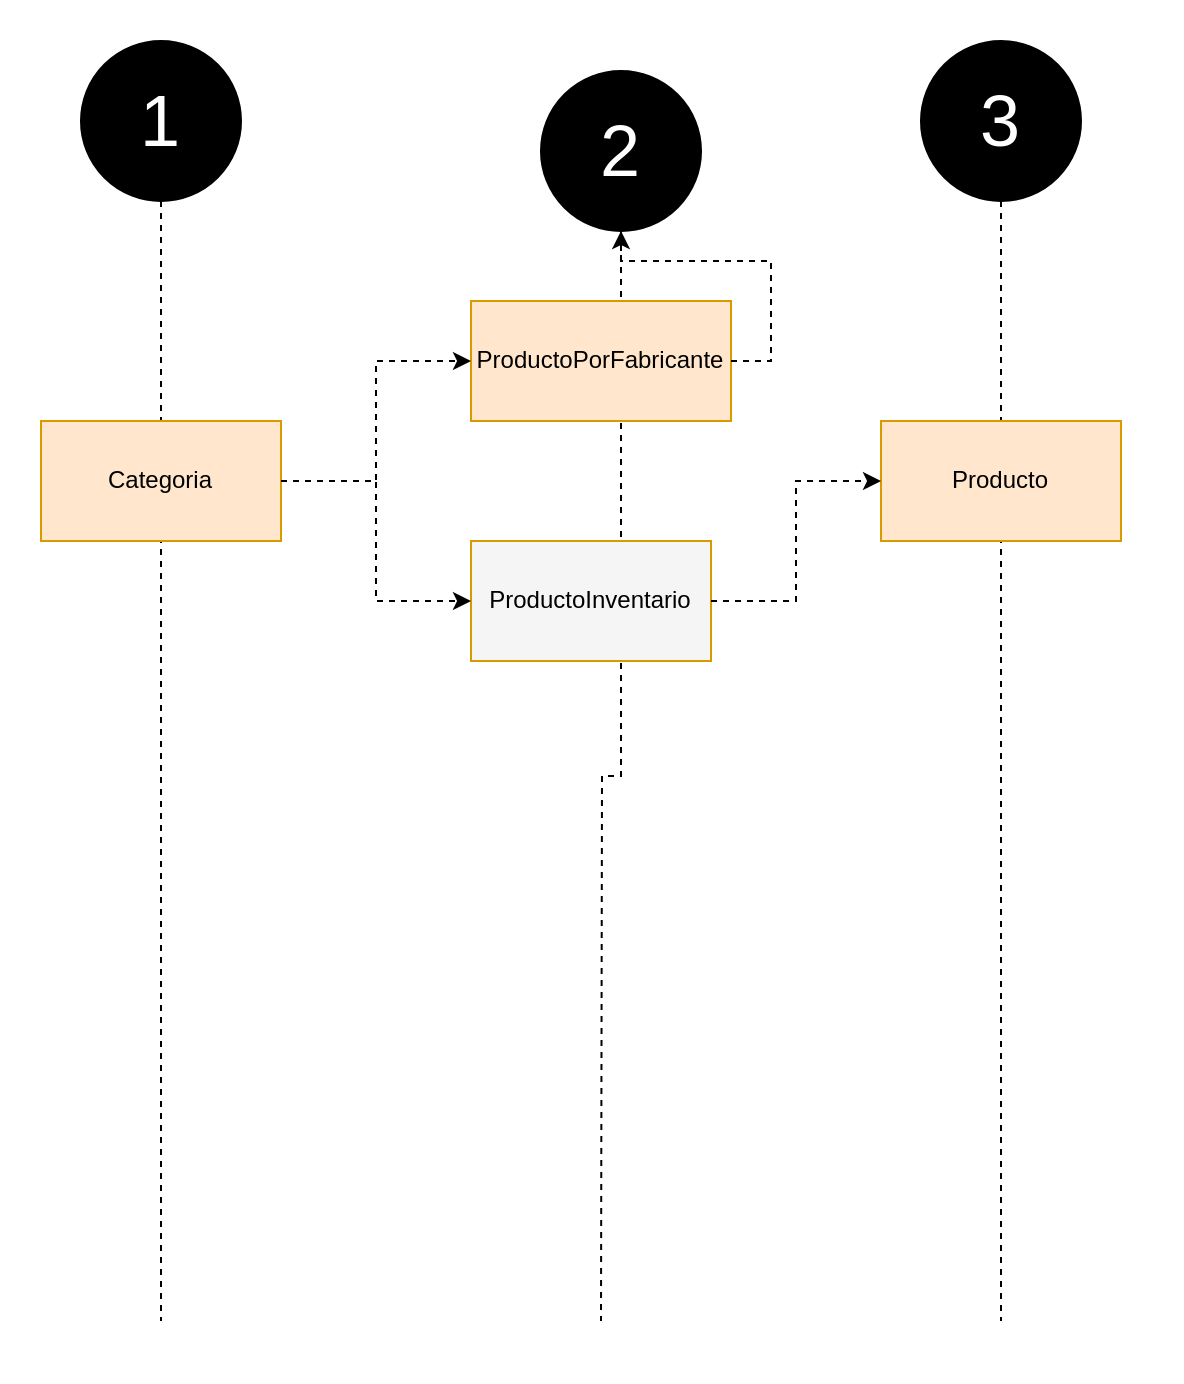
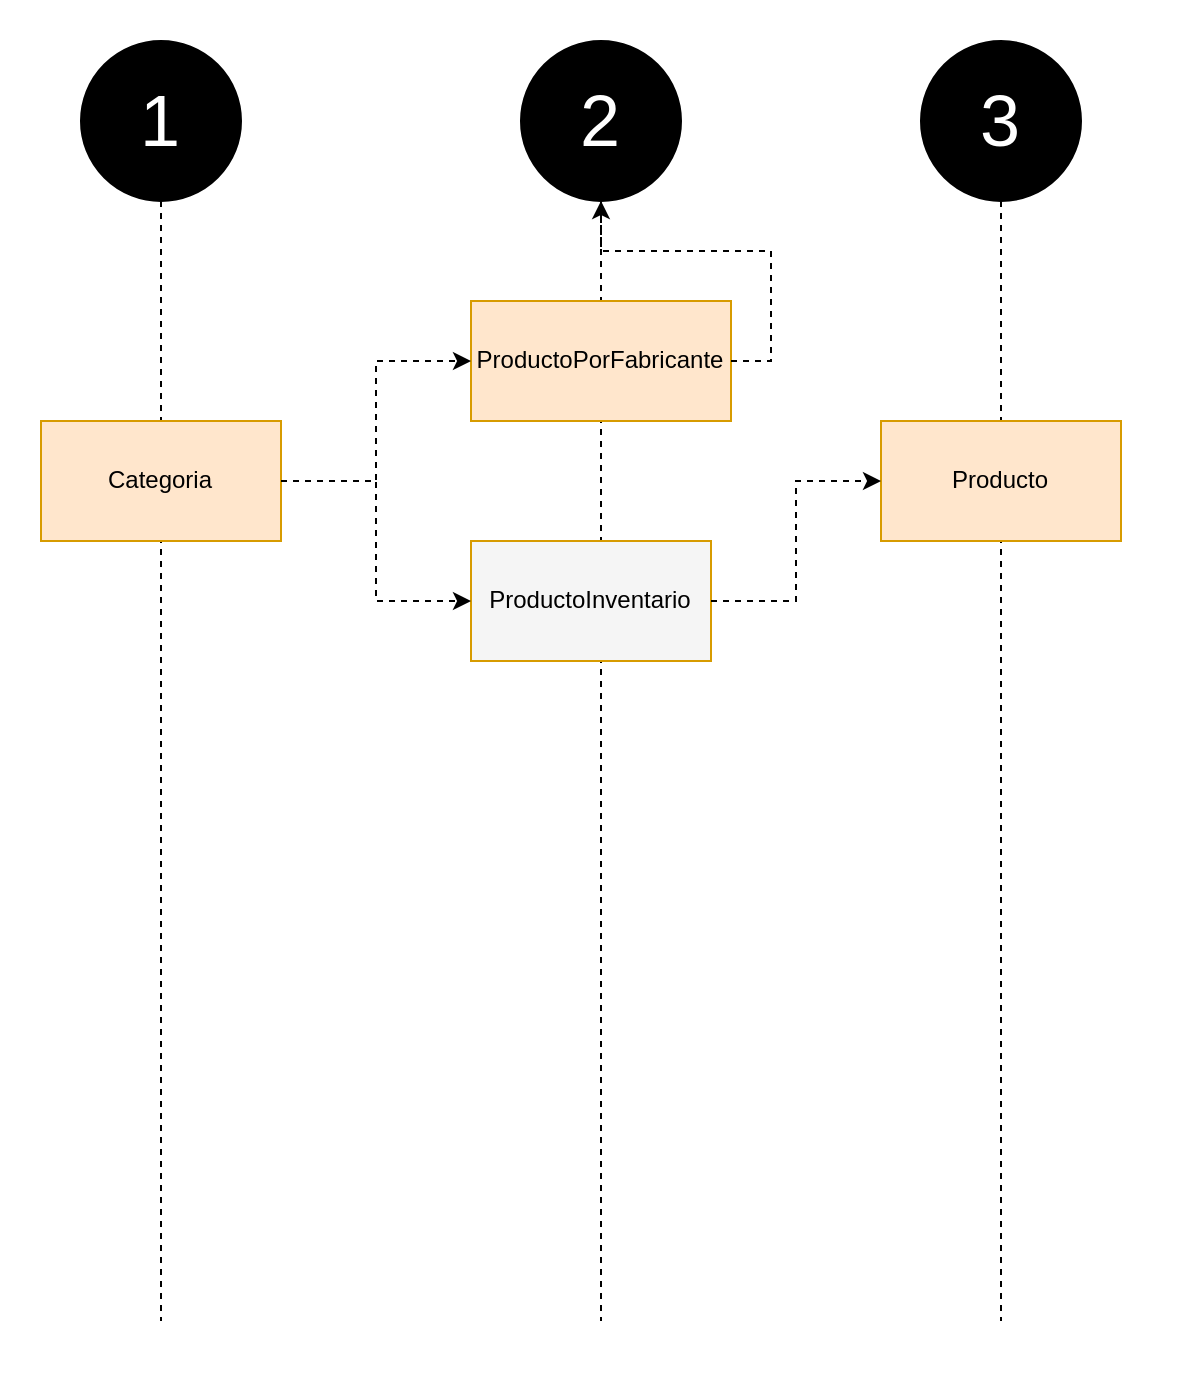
(621, 151) -> (601, 121)
